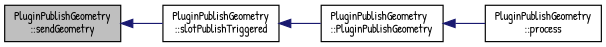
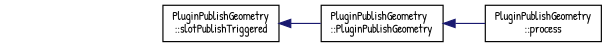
(63, 23) -> none
